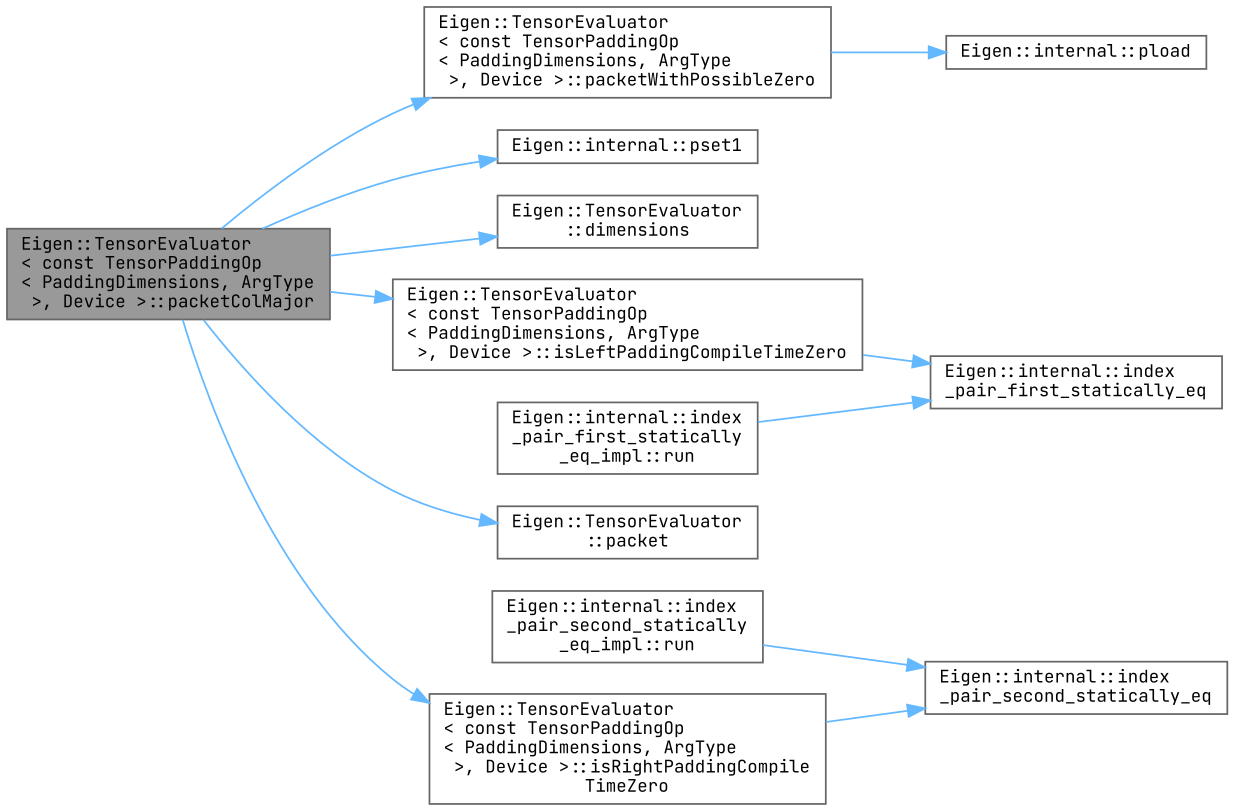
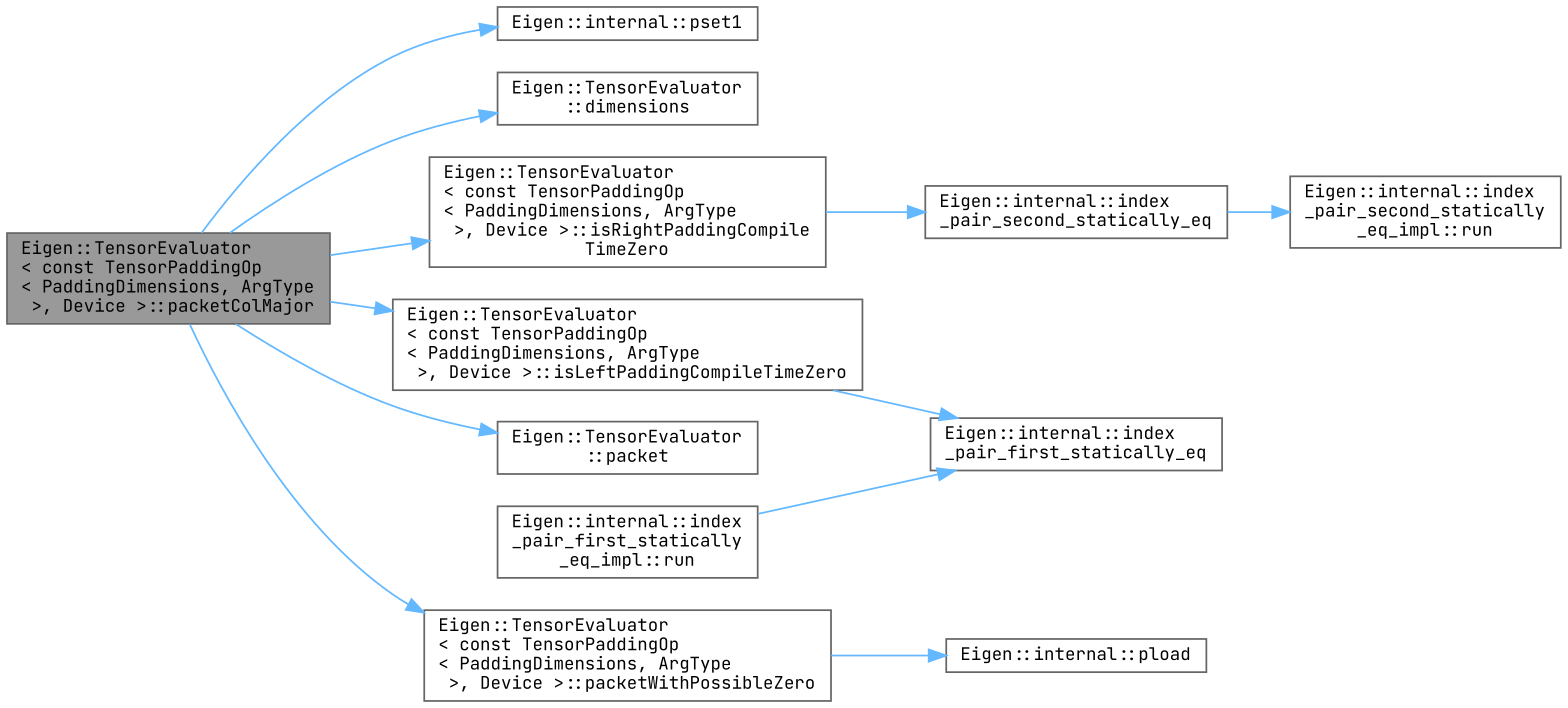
(835, 655) -> (1250, 212)
